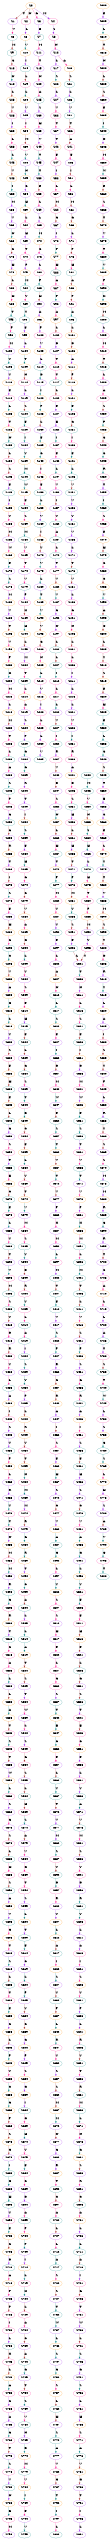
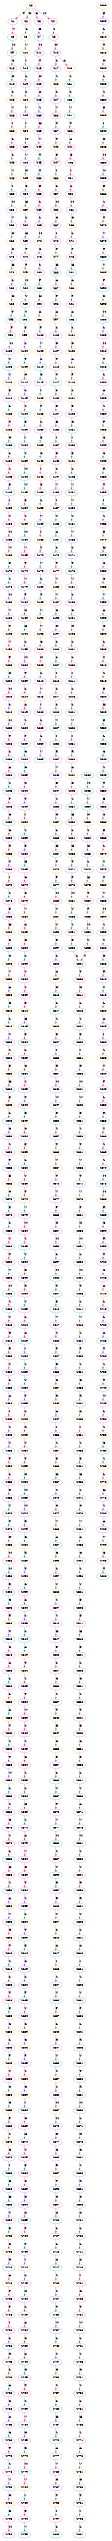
(80, 2149) -> (80, 2149)
